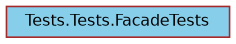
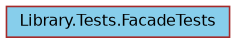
(118, 22) -> (118, 22)
